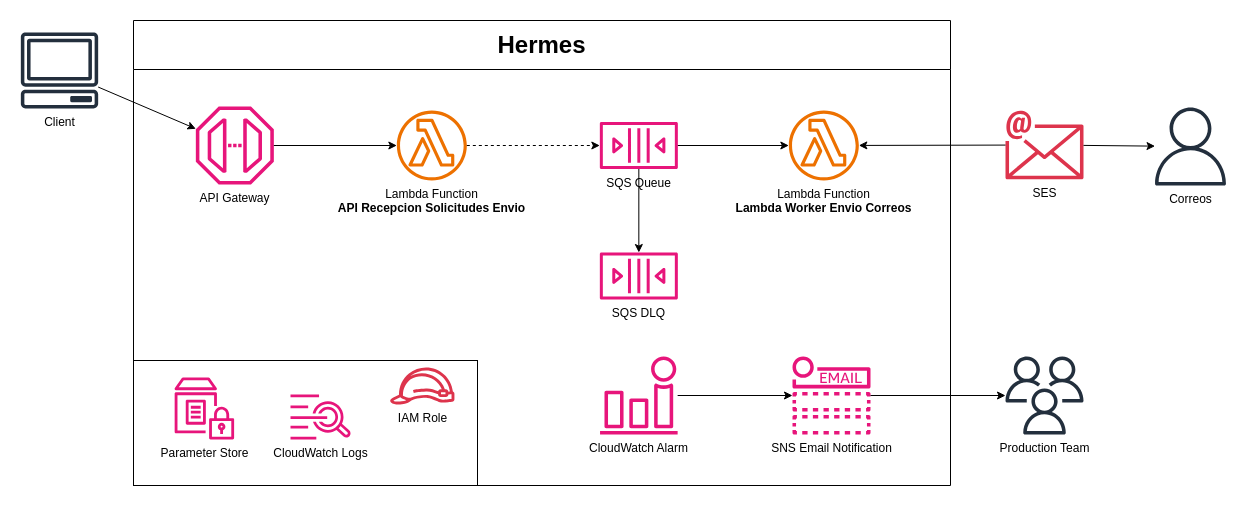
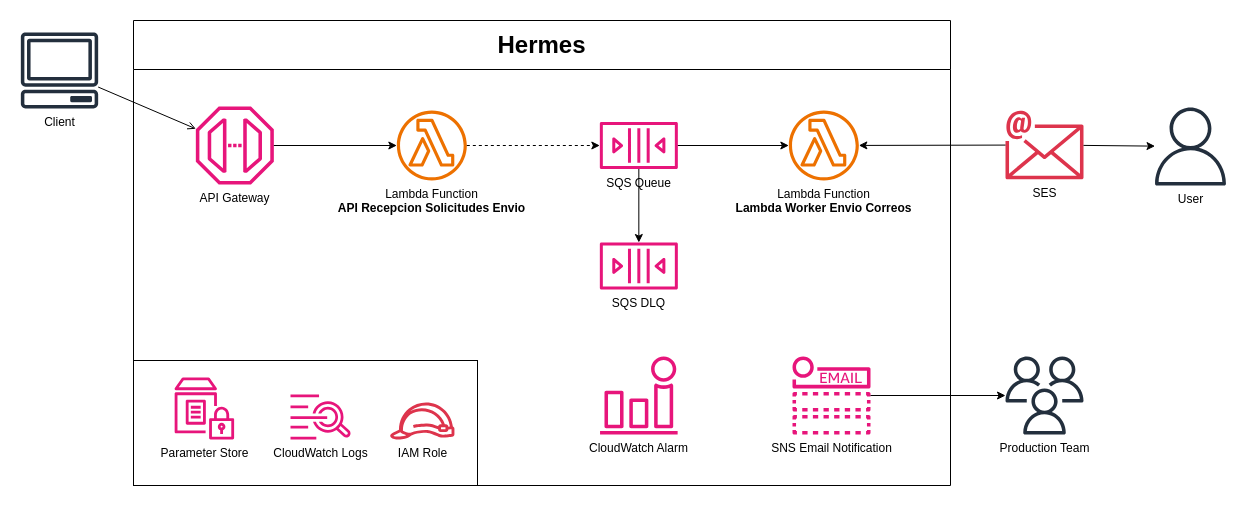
(188, 126) -> (190, 126)
(1191, 200) -> (1191, 200)
(639, 276) -> (639, 266)
(422, 386) -> (422, 421)
(732, 396) -> none
